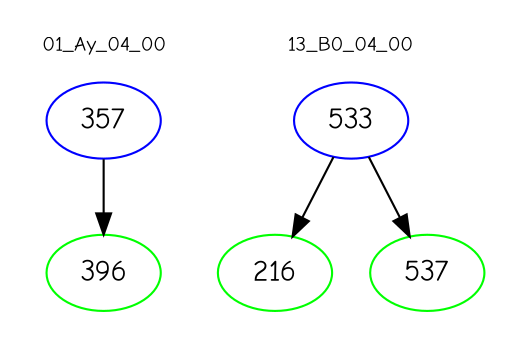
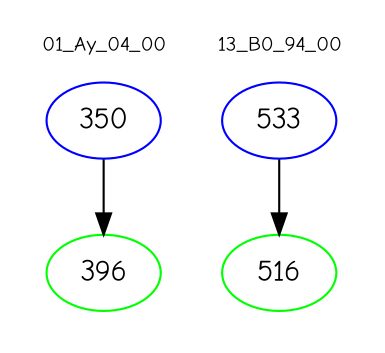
(351, 45) -> (280, 45)
(104, 121) -> (104, 121)
(275, 273) -> (279, 273)
(427, 273) -> none
